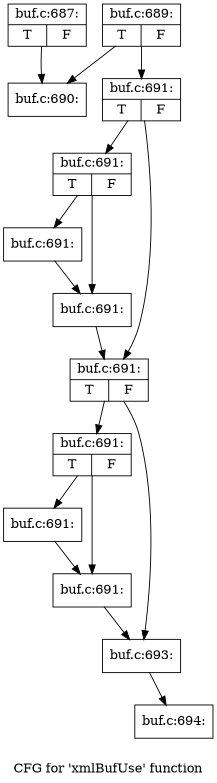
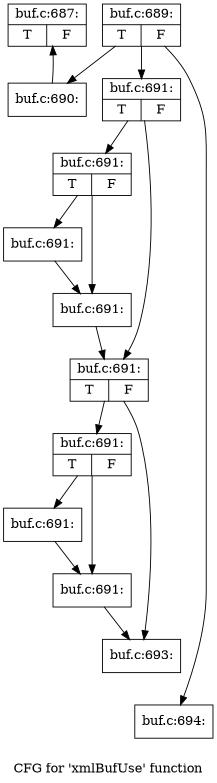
(41, 60) -> (53, 69)
(156, 685) -> (206, 367)
